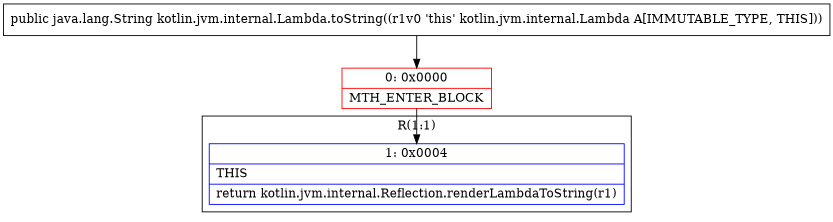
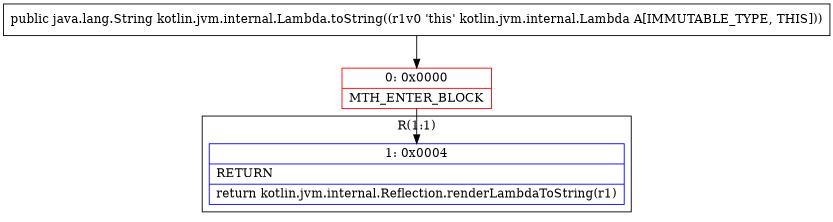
(233, 174) -> (245, 174)
